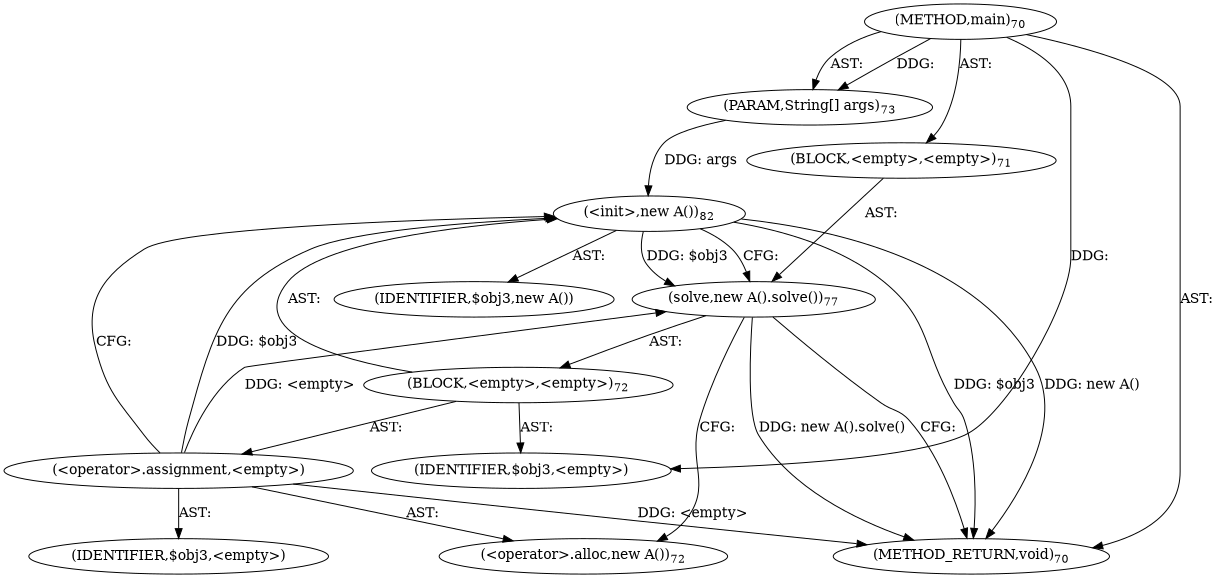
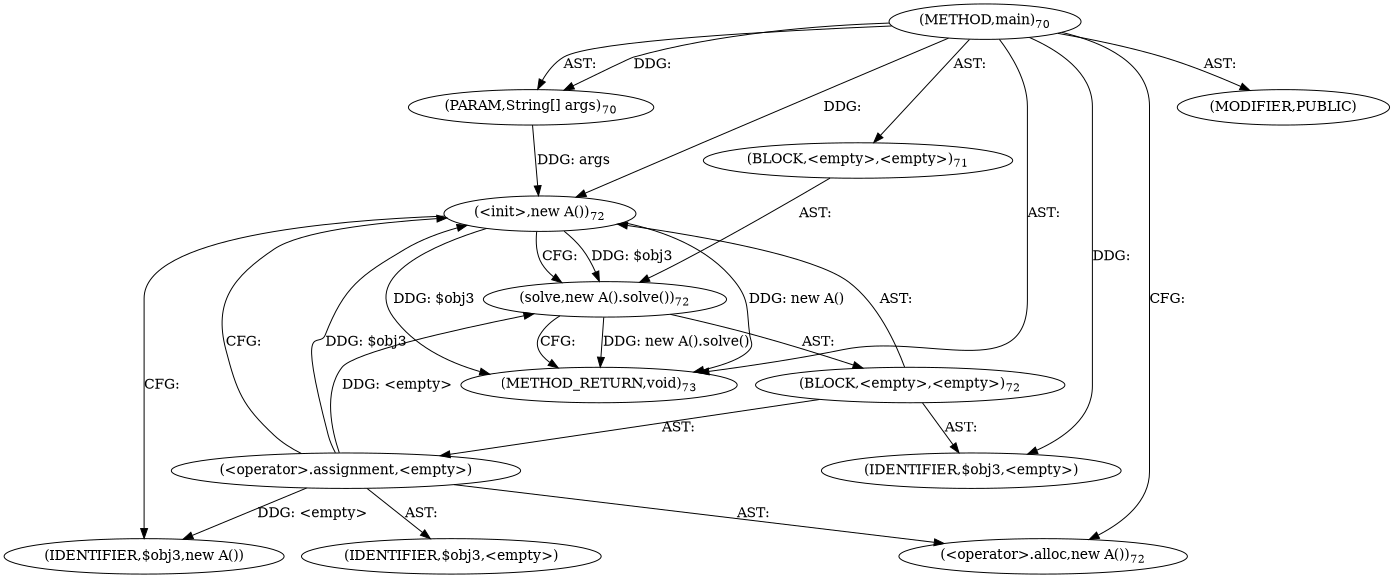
(889, 106) -> (610, 106)
none -> (1283, 107)
none -> (767, 115)
(707, 212) -> (598, 212)
(591, 257) -> (164, 385)
(832, 298) -> (683, 298)
(698, 428) -> (1149, 270)
(575, 514) -> (250, 512)
(1062, 555) -> (690, 384)
